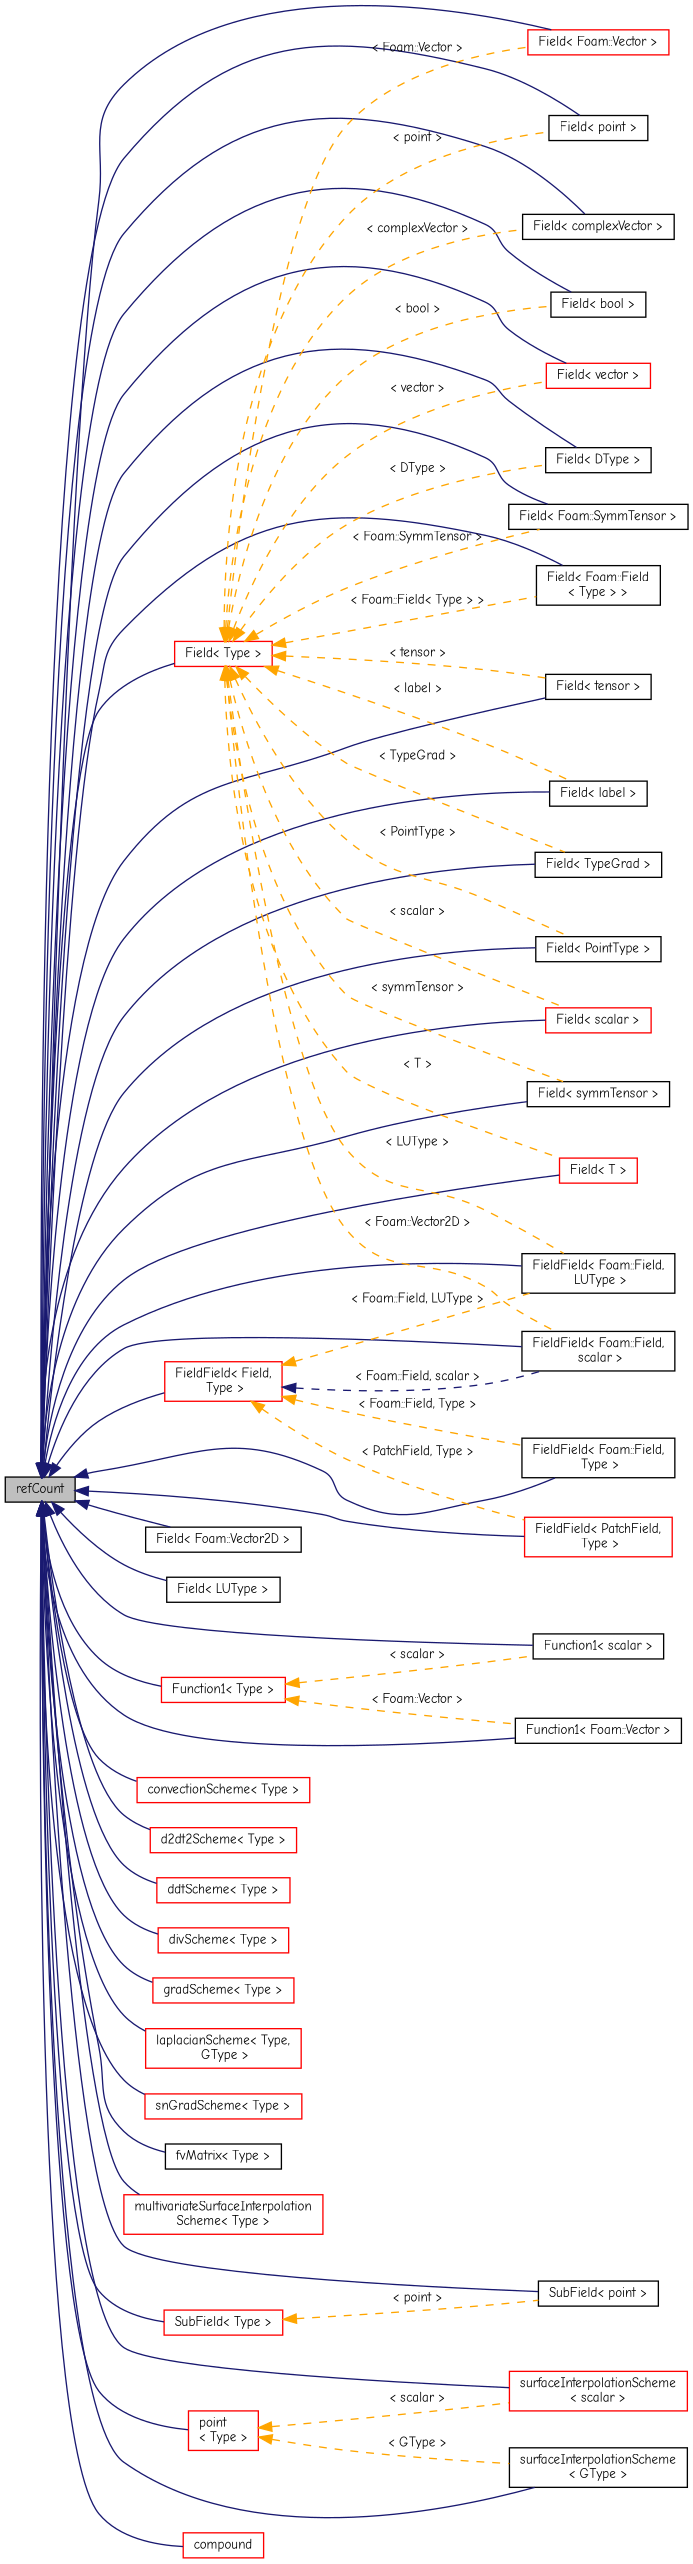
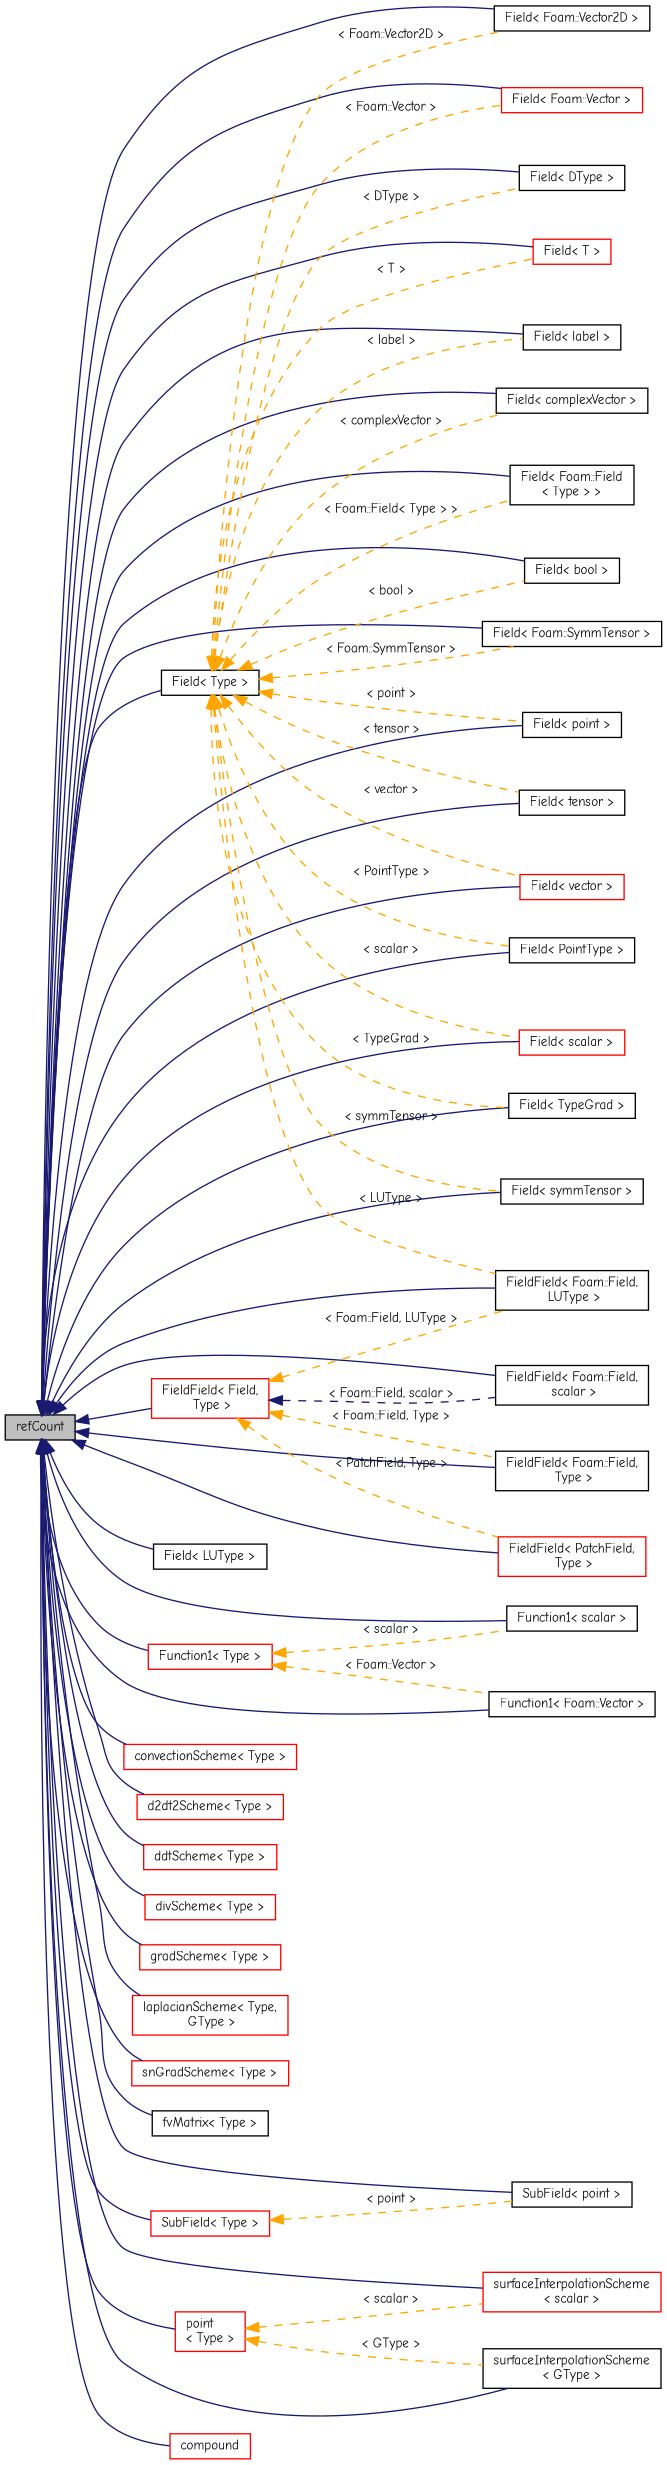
(223, 654) -> (210, 683)
(288, 1077) -> (253, 292)
(223, 2214) -> none
